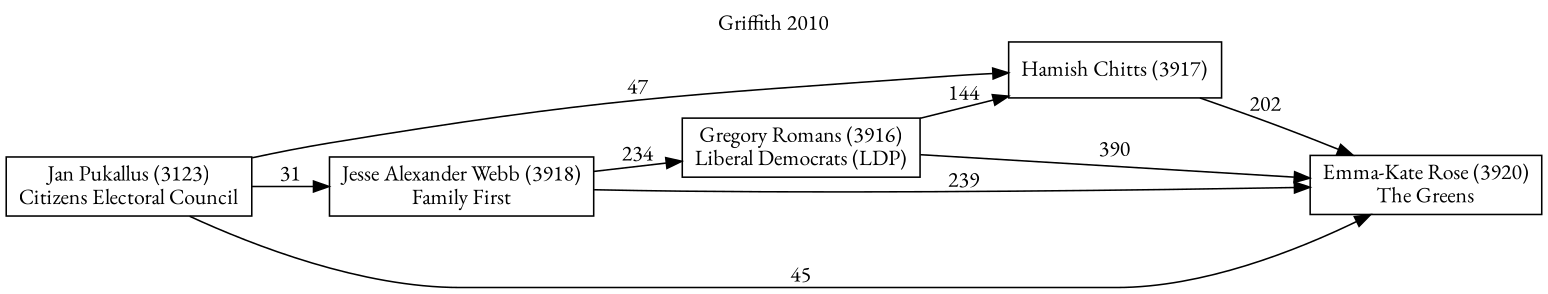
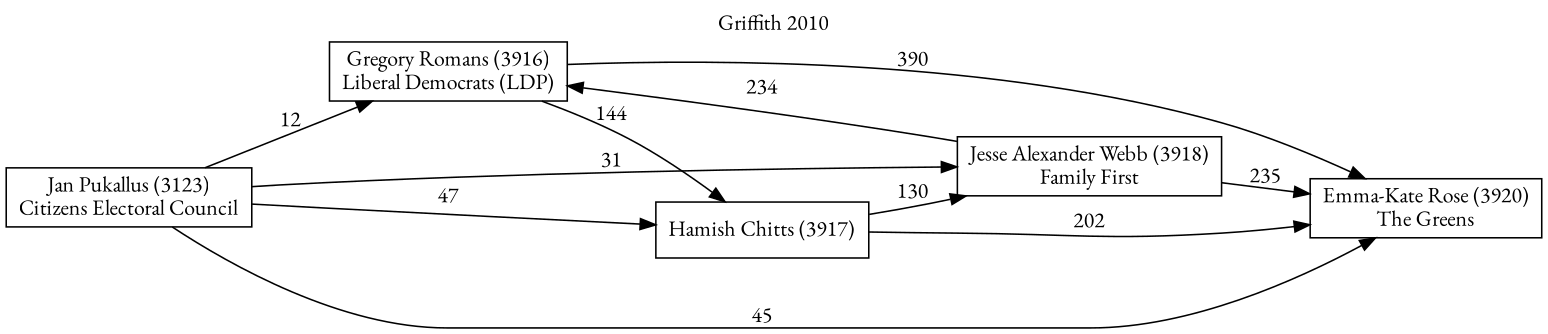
none -> (281, 137)
(964, 181) -> (1266, 176)
none -> (910, 207)
